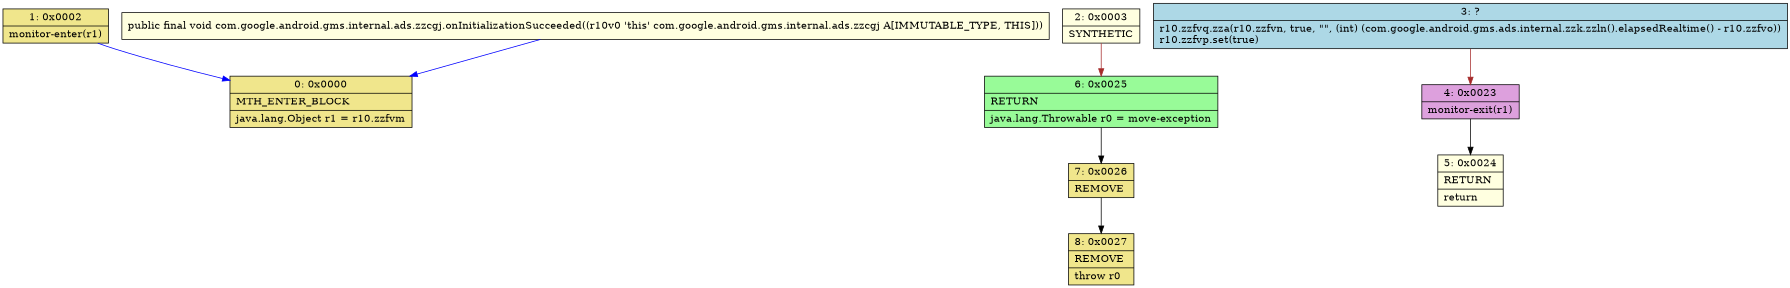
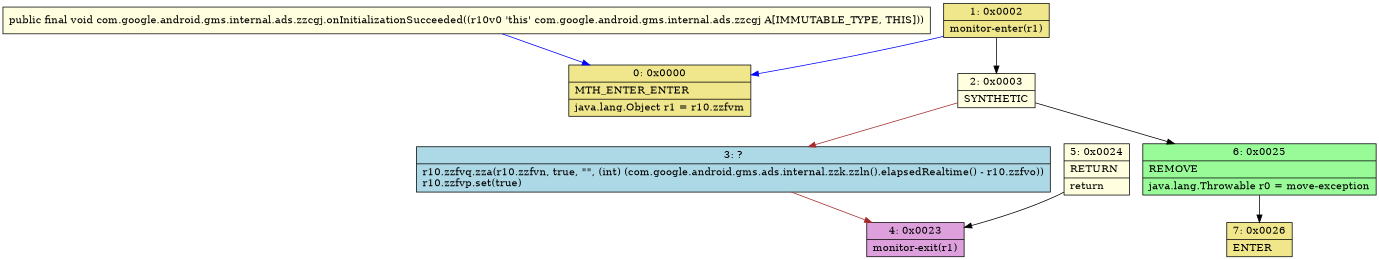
none -> (996, 52)
(1101, 56) -> (1101, 122)
(293, 101) -> (632, 90)
(1015, 101) -> (1174, 169)
none -> (886, 124)
(1471, 133) -> (1019, 211)
(1099, 189) -> (1252, 248)
(1101, 259) -> none
